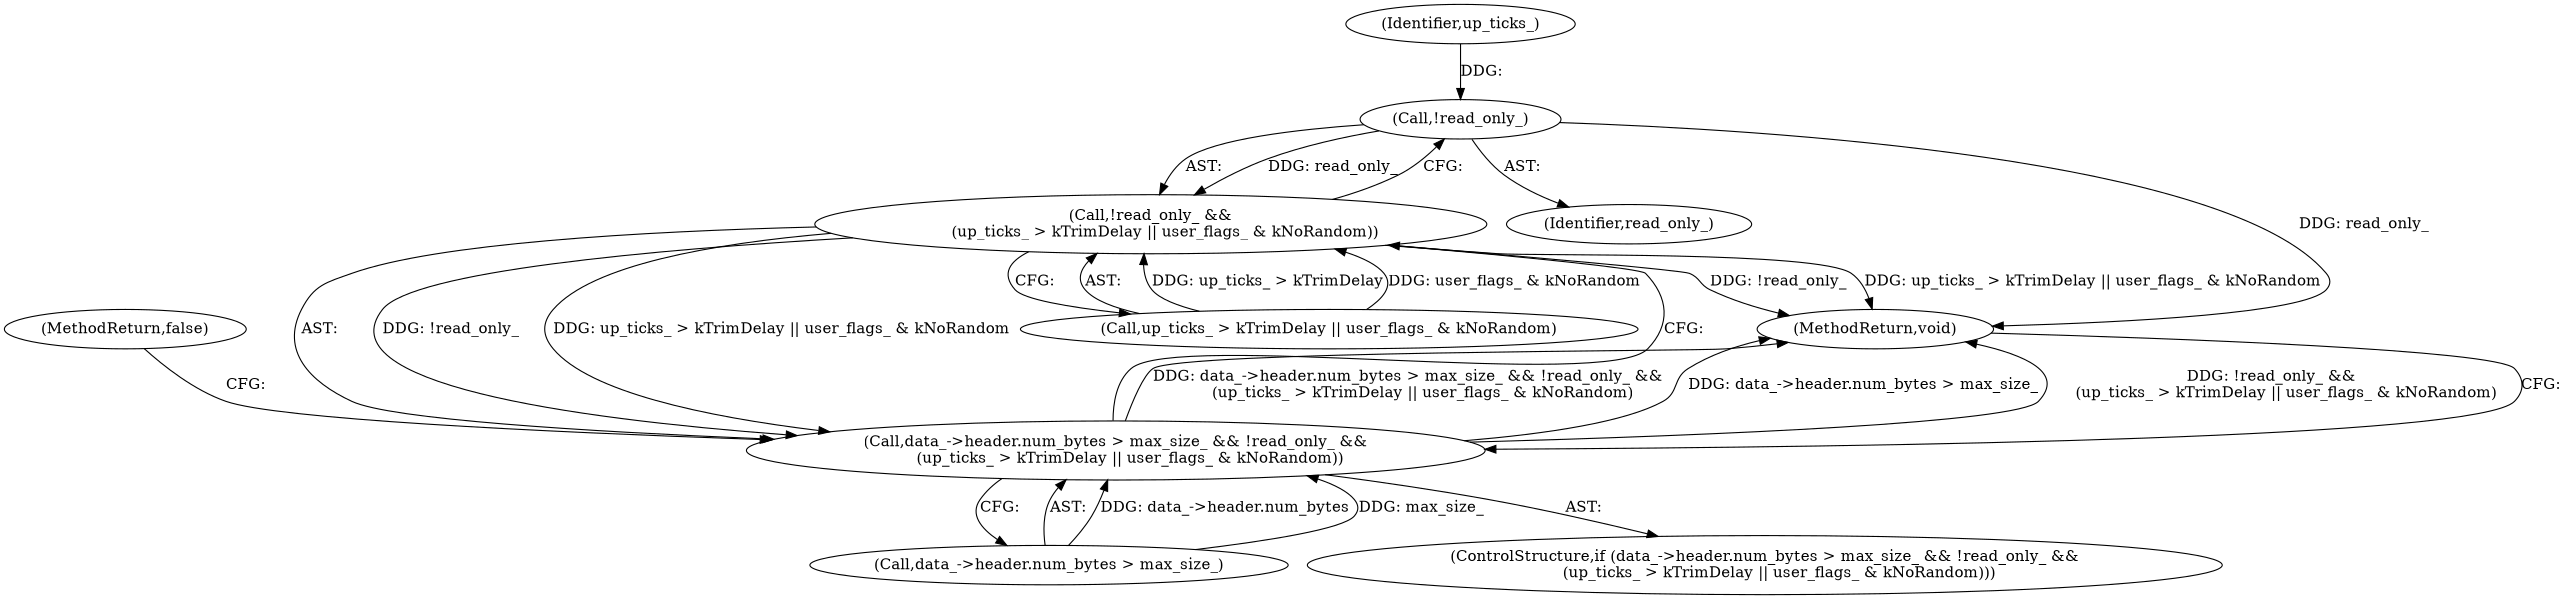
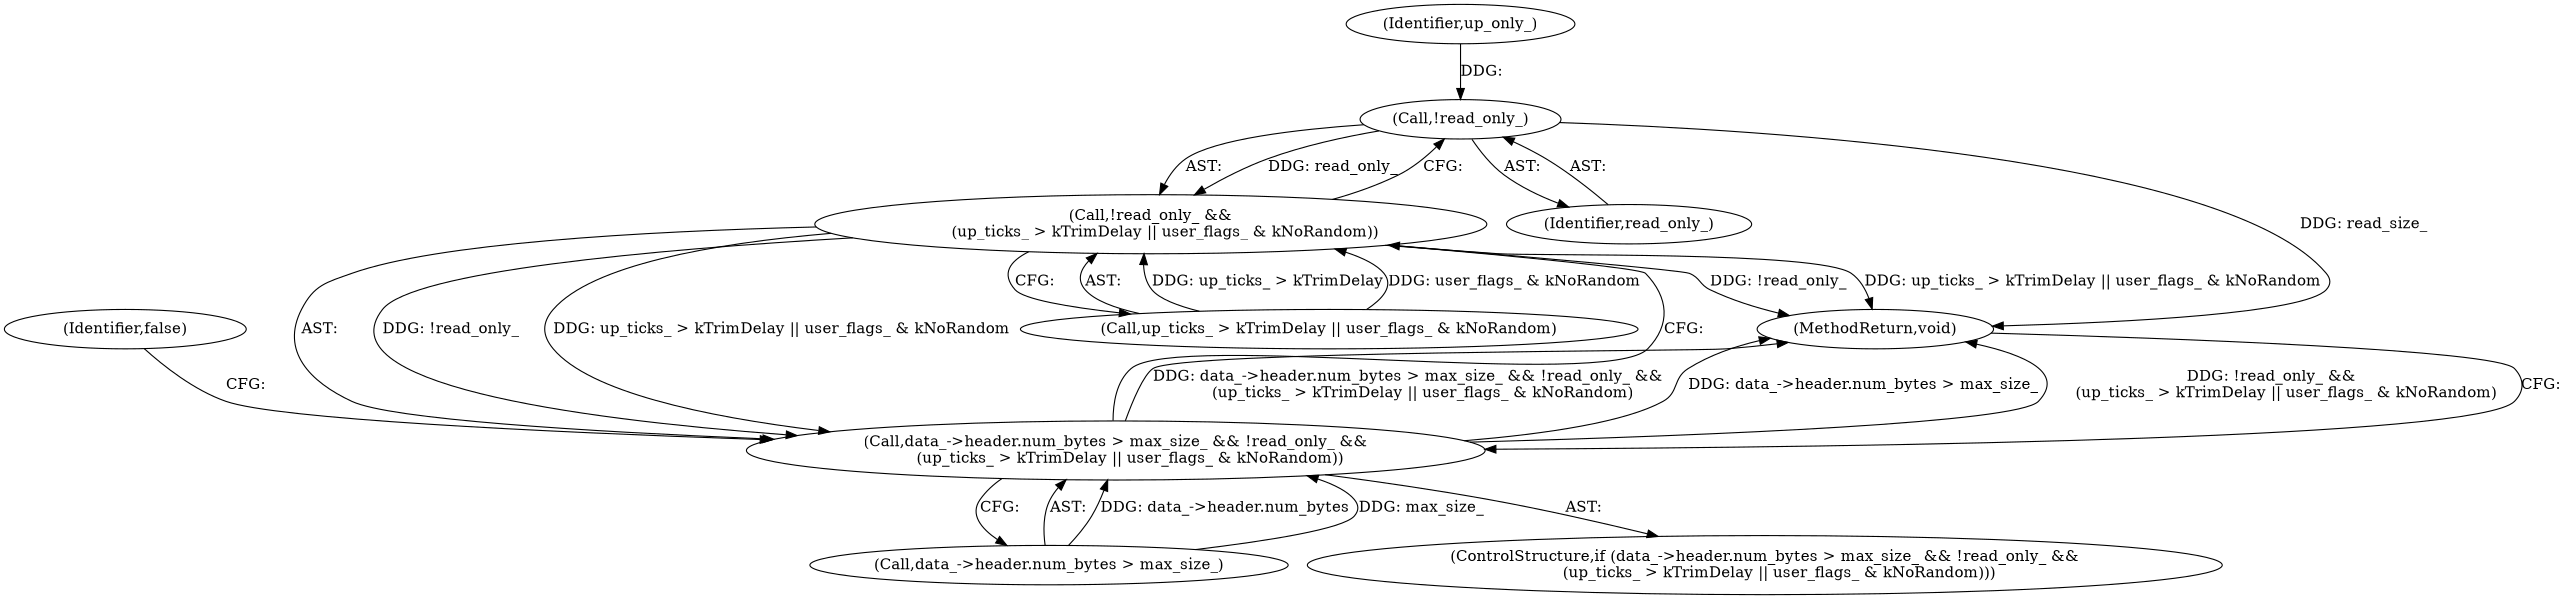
(1461, 24) -> (1461, 24)
none -> (1563, 170)
(2364, 224) -> (2364, 224)
(125, 329) -> (125, 329)
